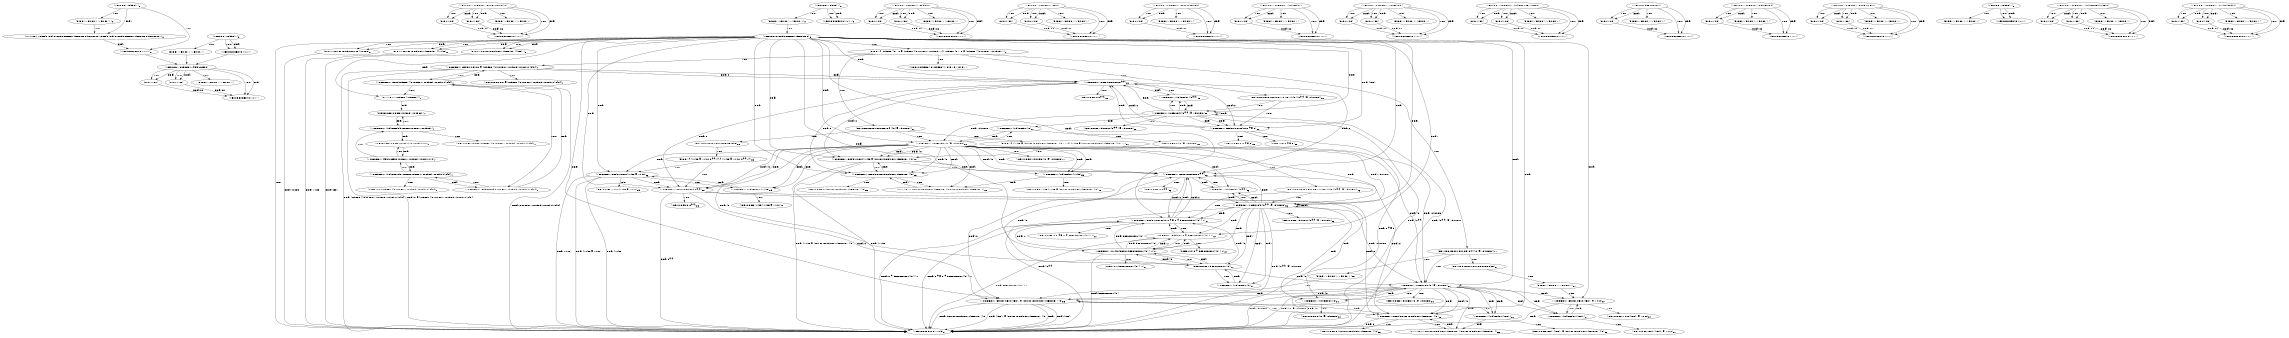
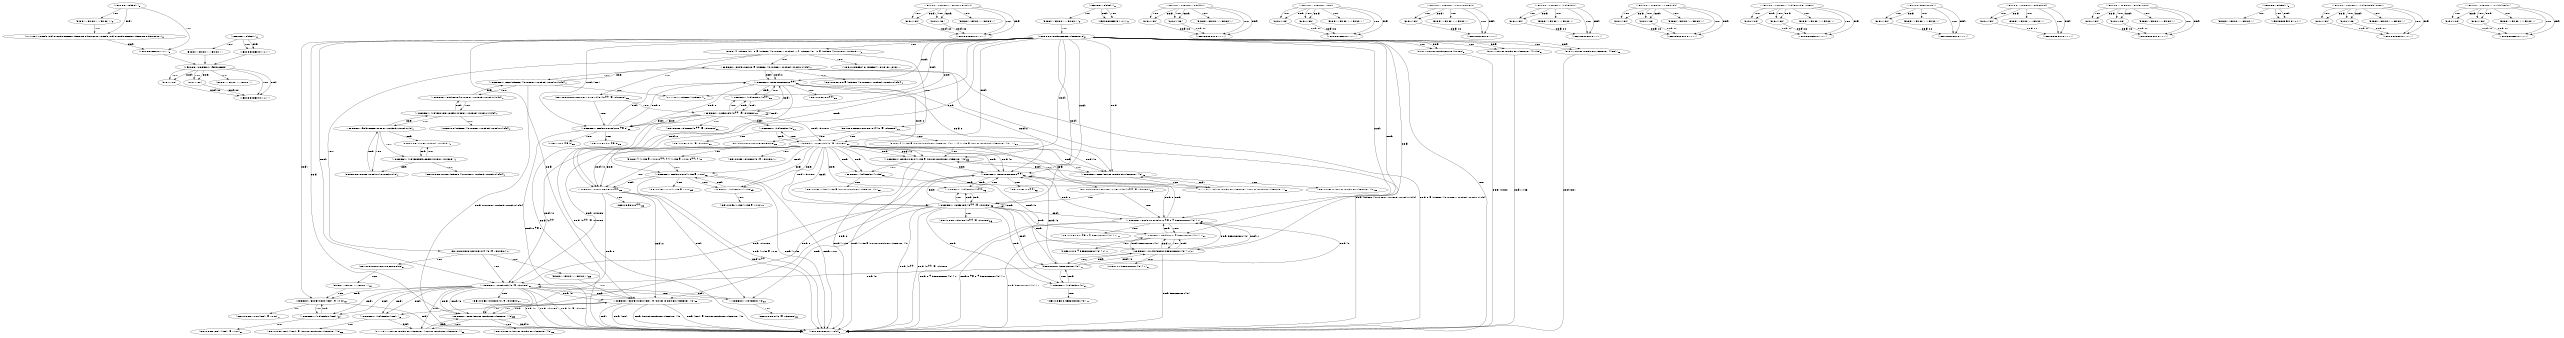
(402, 105) -> (403, 136)
none -> (1068, 301)
